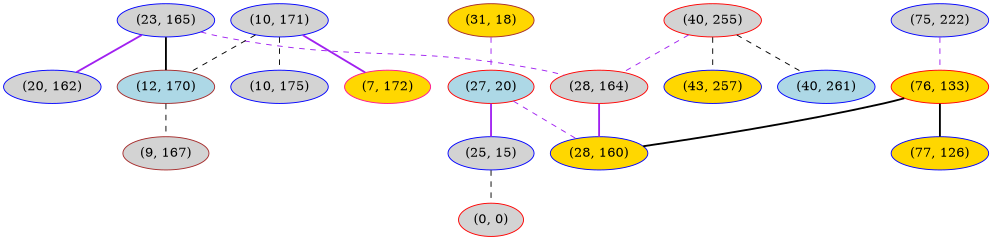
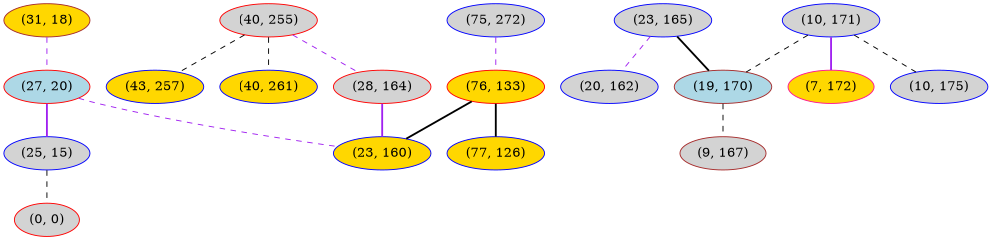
(940, 20) -> (496, 20)
(109, 54) -> (636, 54)
(383, 54) -> none
(166, 87) -> (723, 87)
(826, 87) -> (269, 87)
(599, 153) -> (382, 153)
